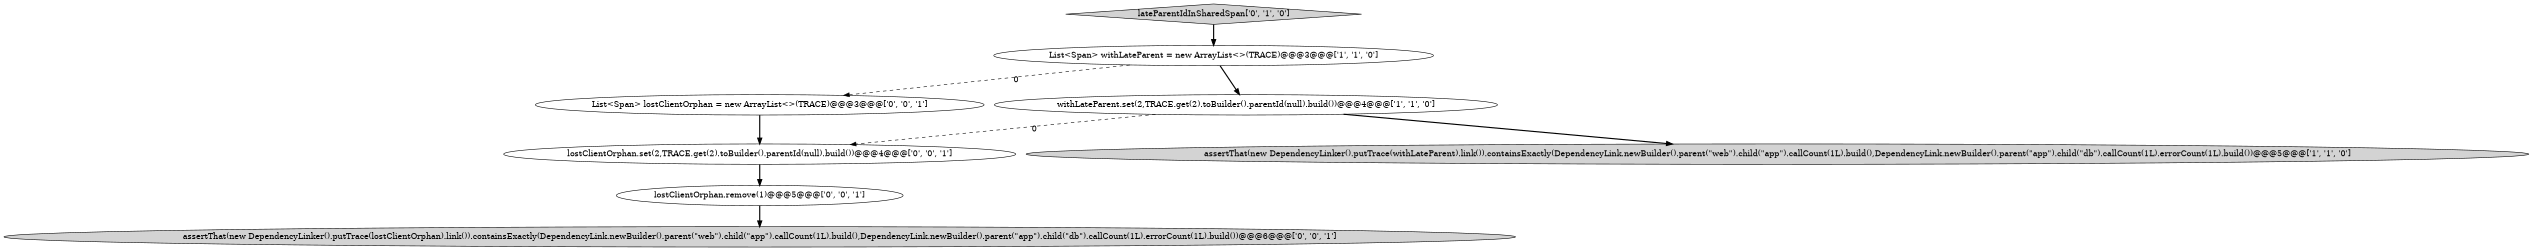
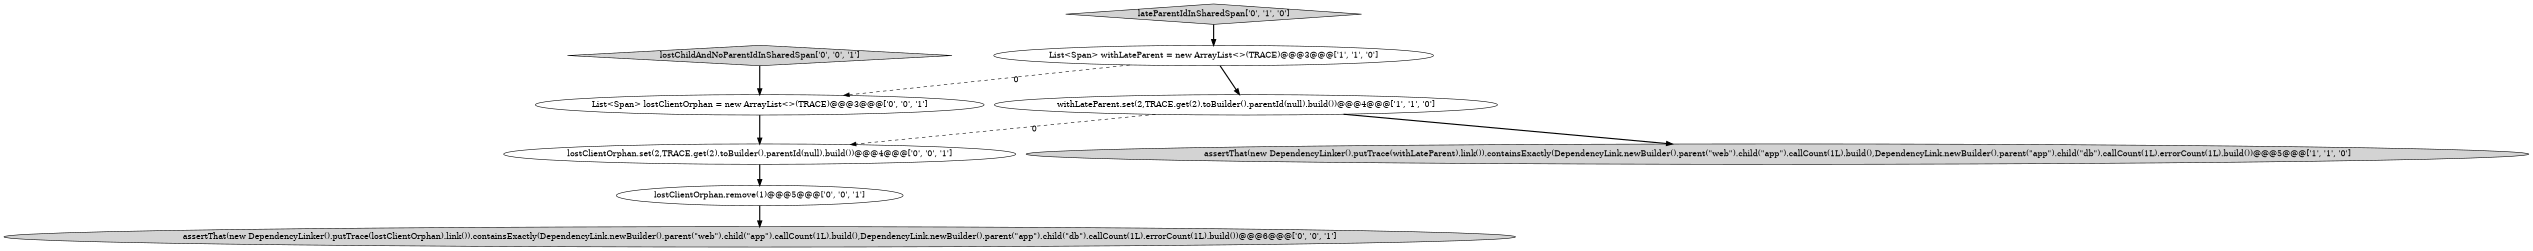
none -> (760, 56)
